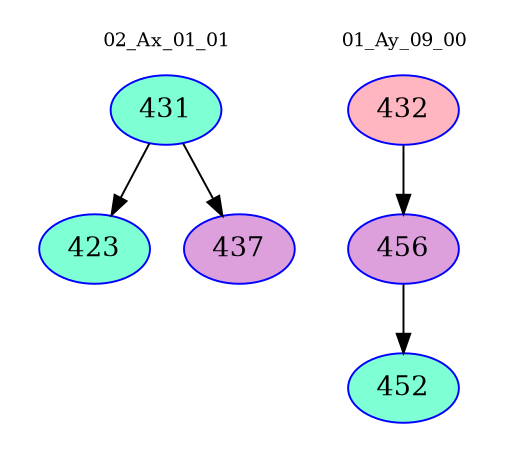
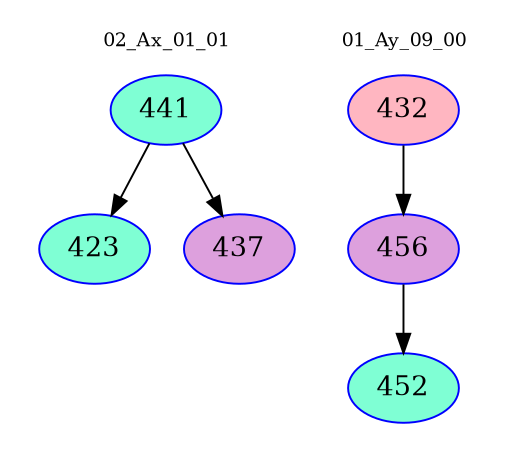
(166, 110) -> (166, 110)
